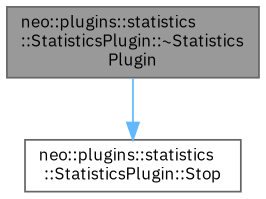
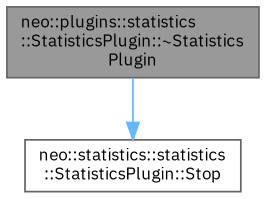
(133, 166) -> (133, 166)
